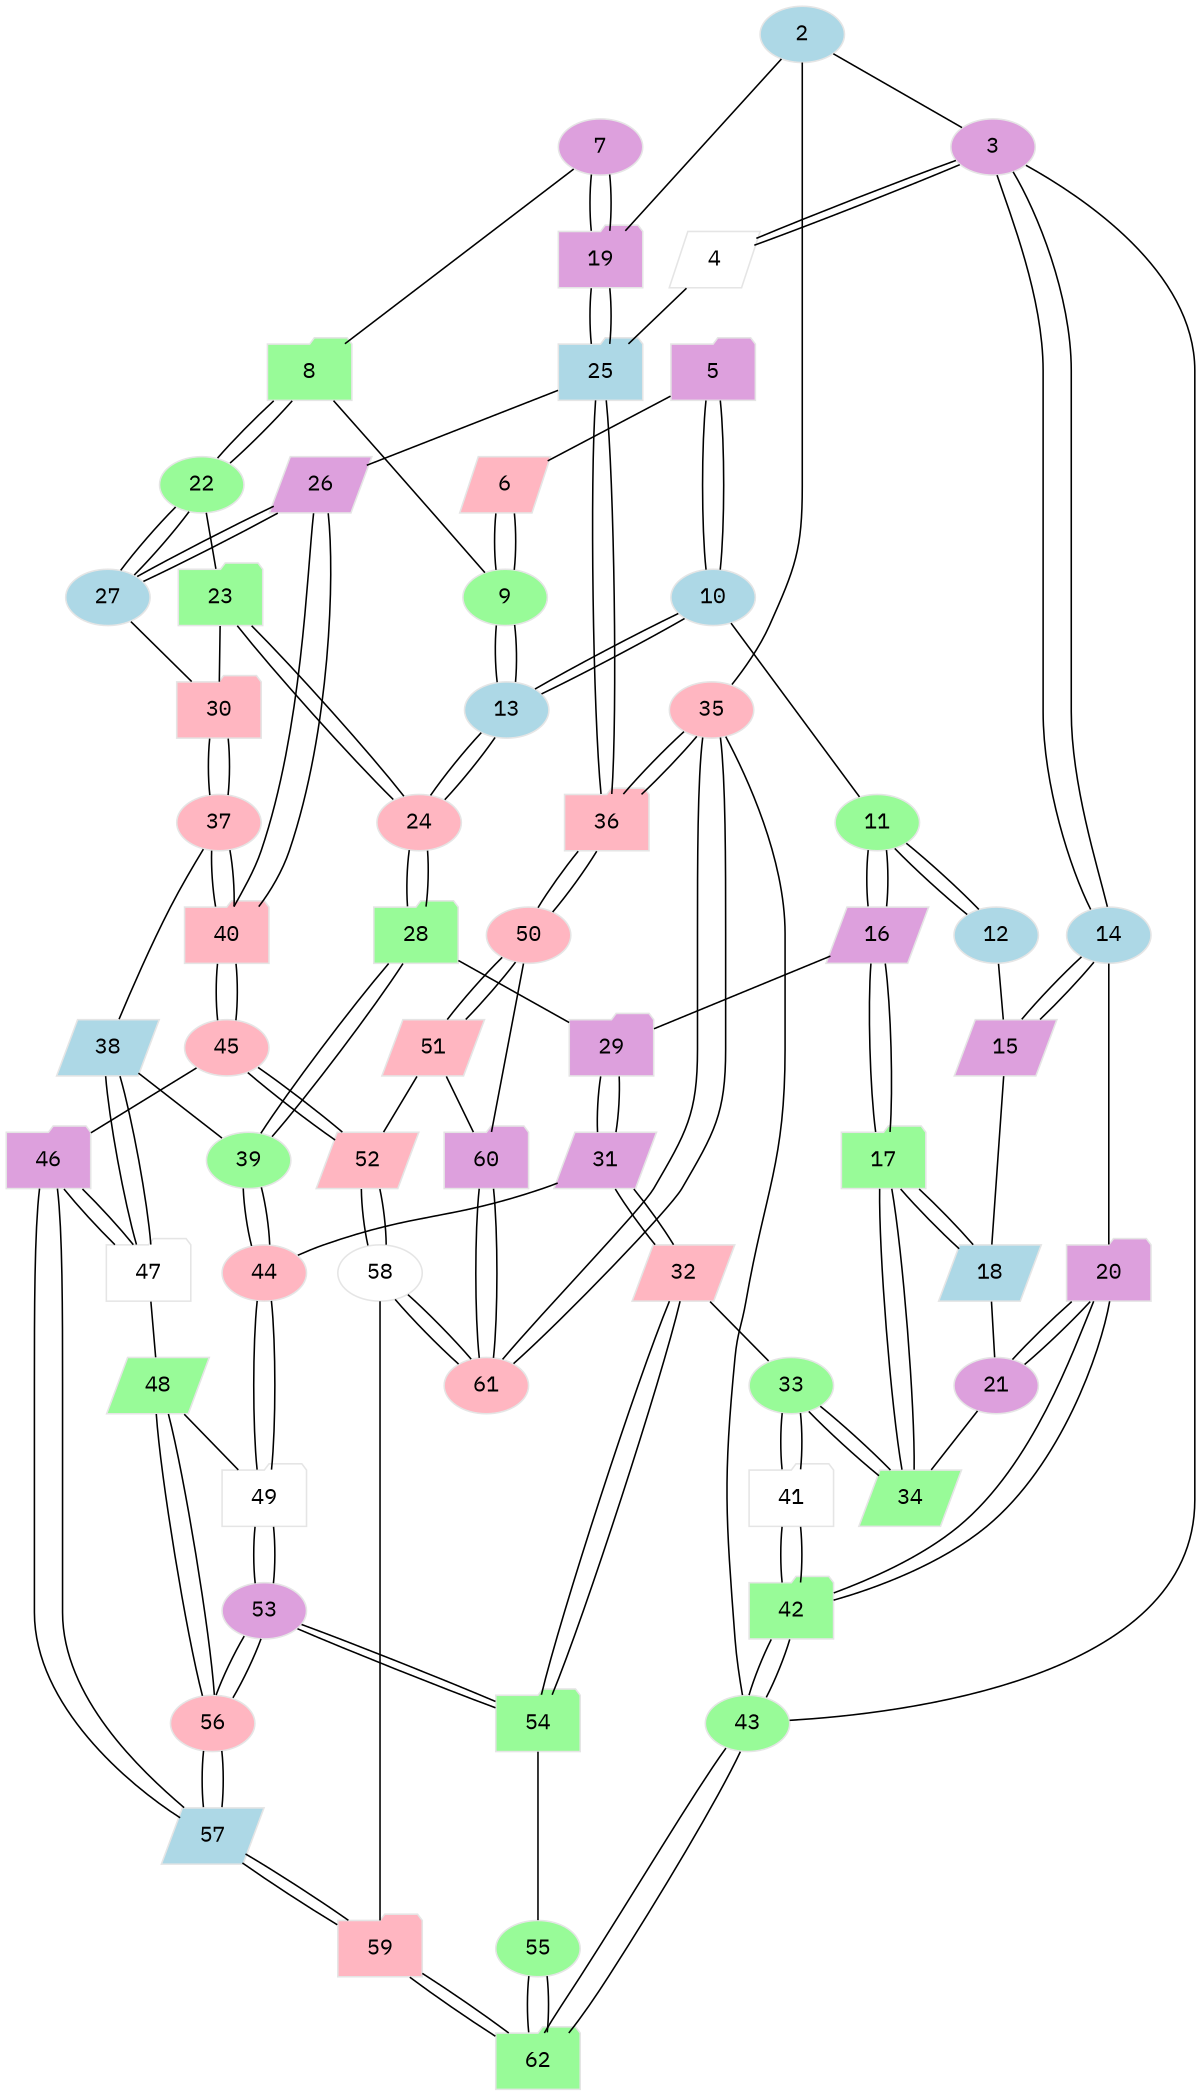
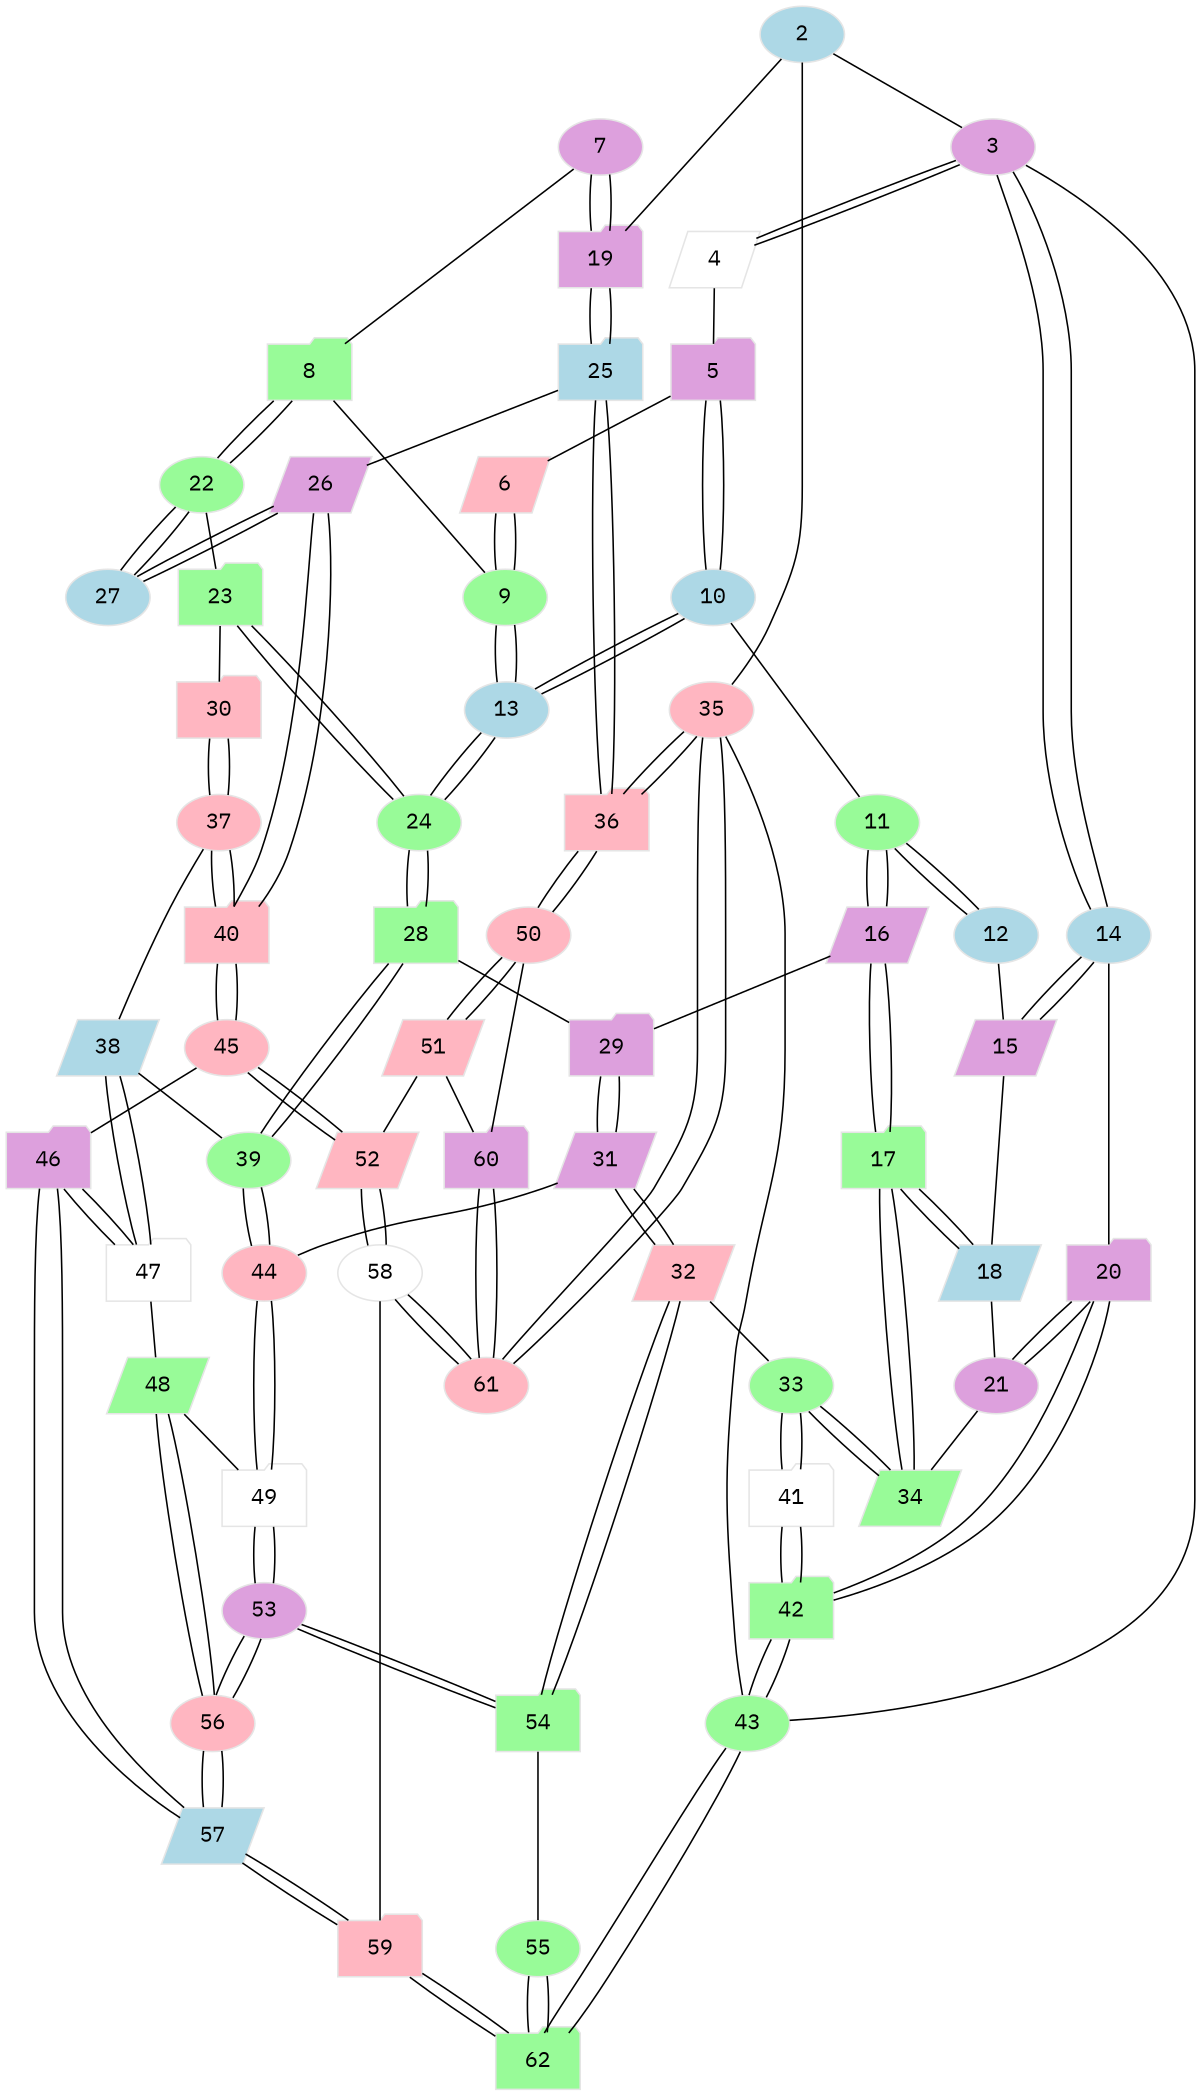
(657, 316) -> (714, 316)
(161, 652) -> none
(419, 823) -> (419, 823)
